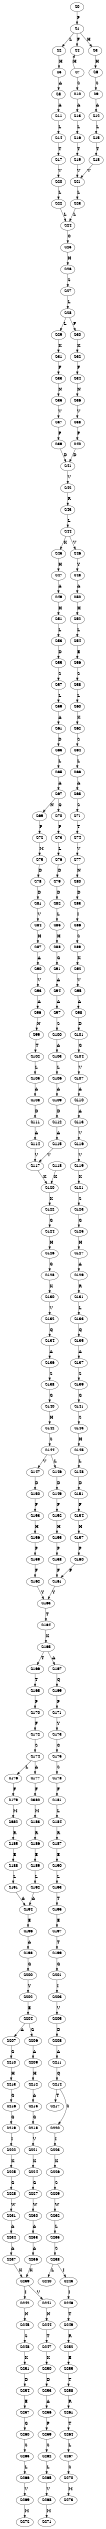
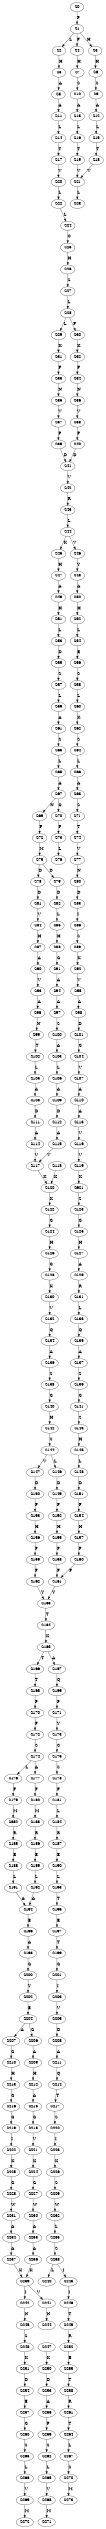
(73, 63) -> (77, 60)
(73, 214) -> none
(60, 740) -> (60, 740)
(58, 870) -> (47, 870)
(79, 1188) -> (79, 1188)
(35, 1800) -> (35, 1800)
(66, 2106) -> (55, 2116)
(47, 2335) -> none
